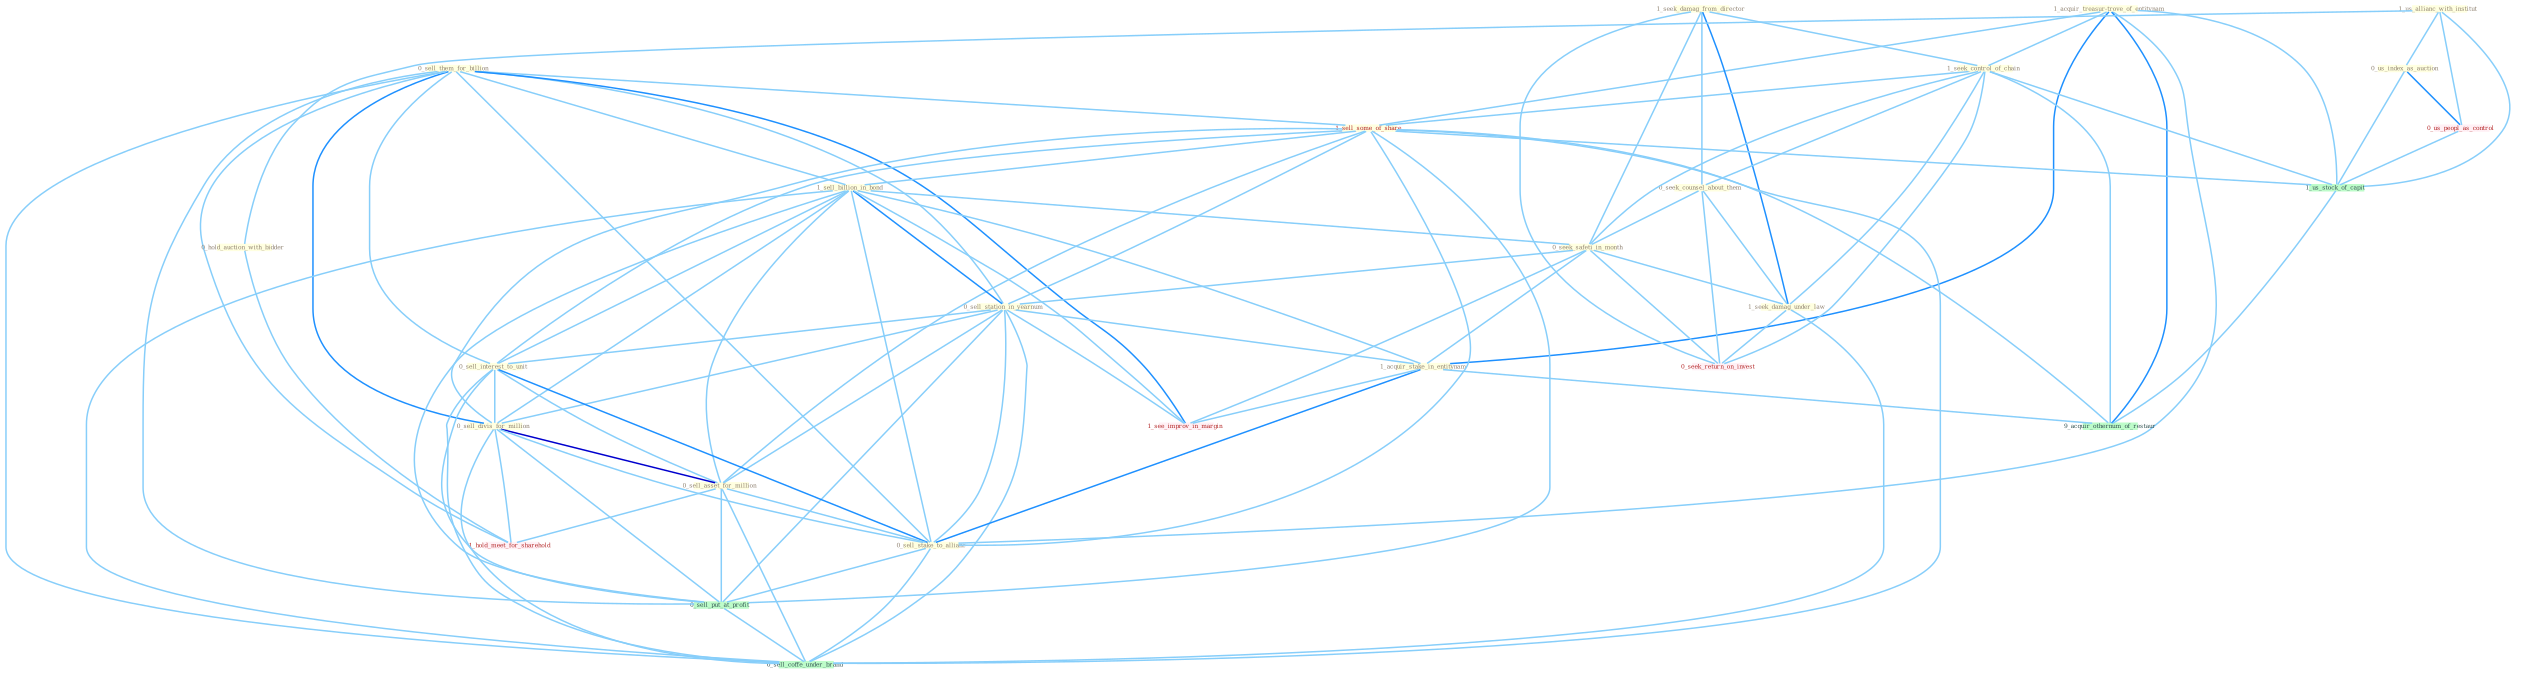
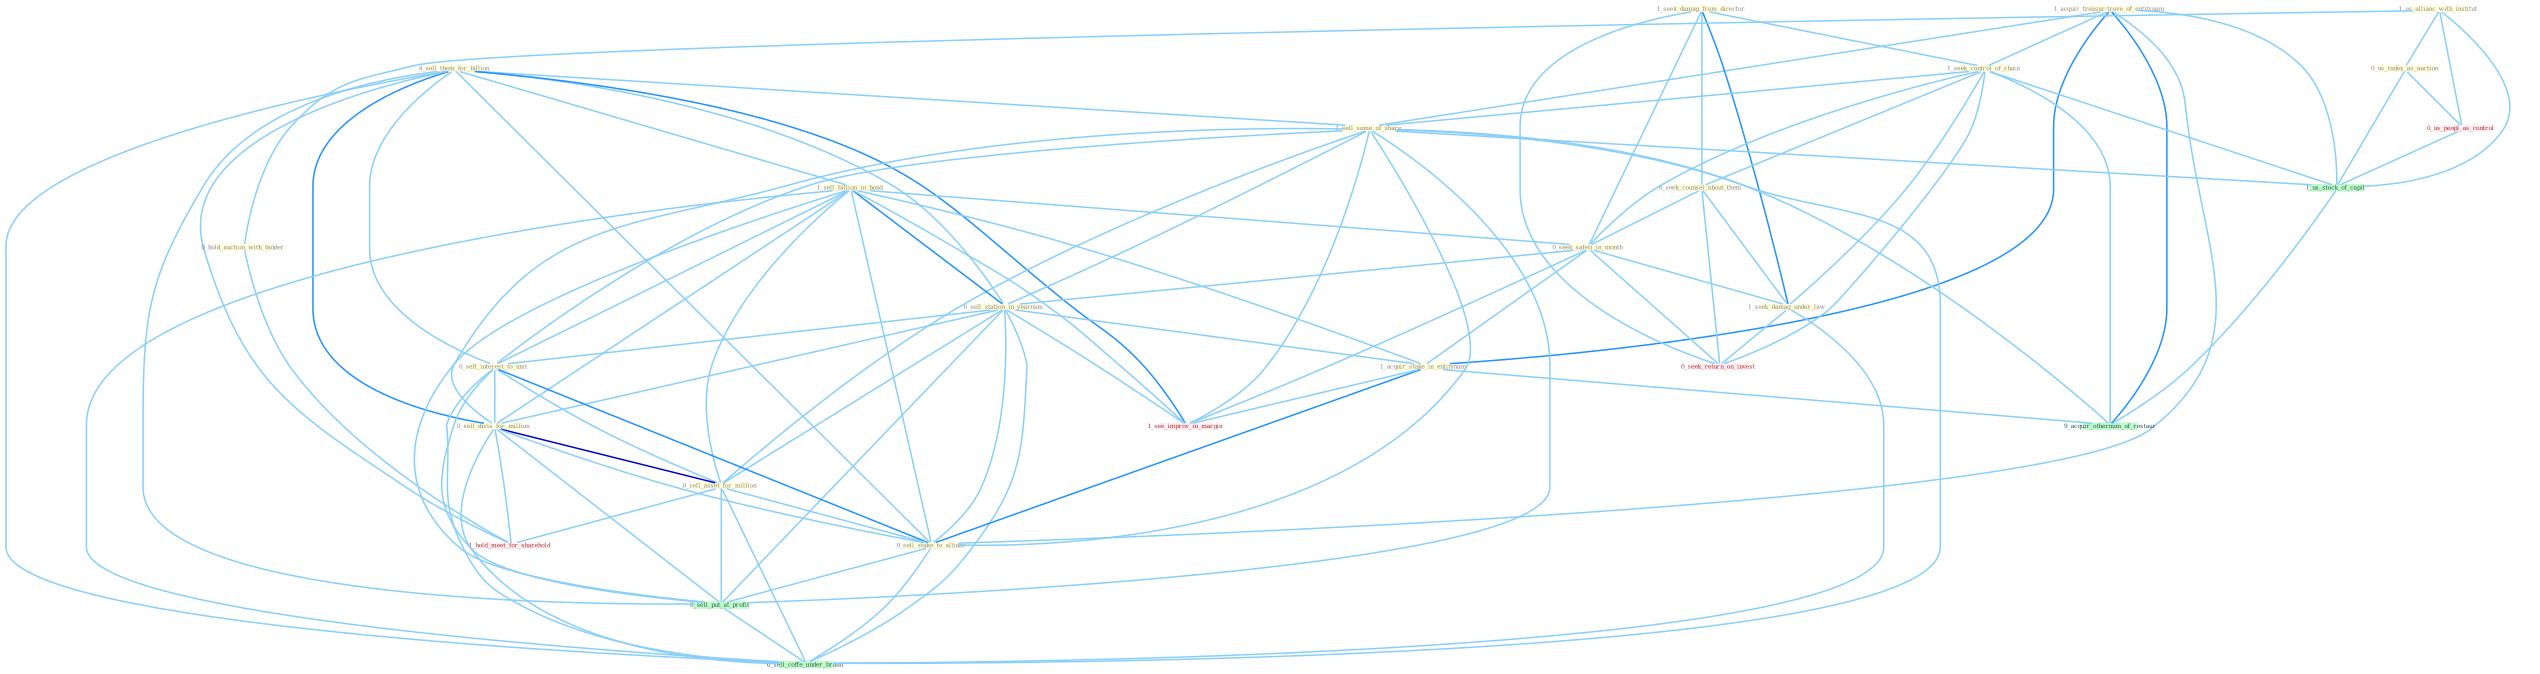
(455, 69) -> (455, 69)
(2434, 98) -> (2434, 98)
(1370, 128) -> (1370, 128)
(1110, 158) -> (1309, 298)
